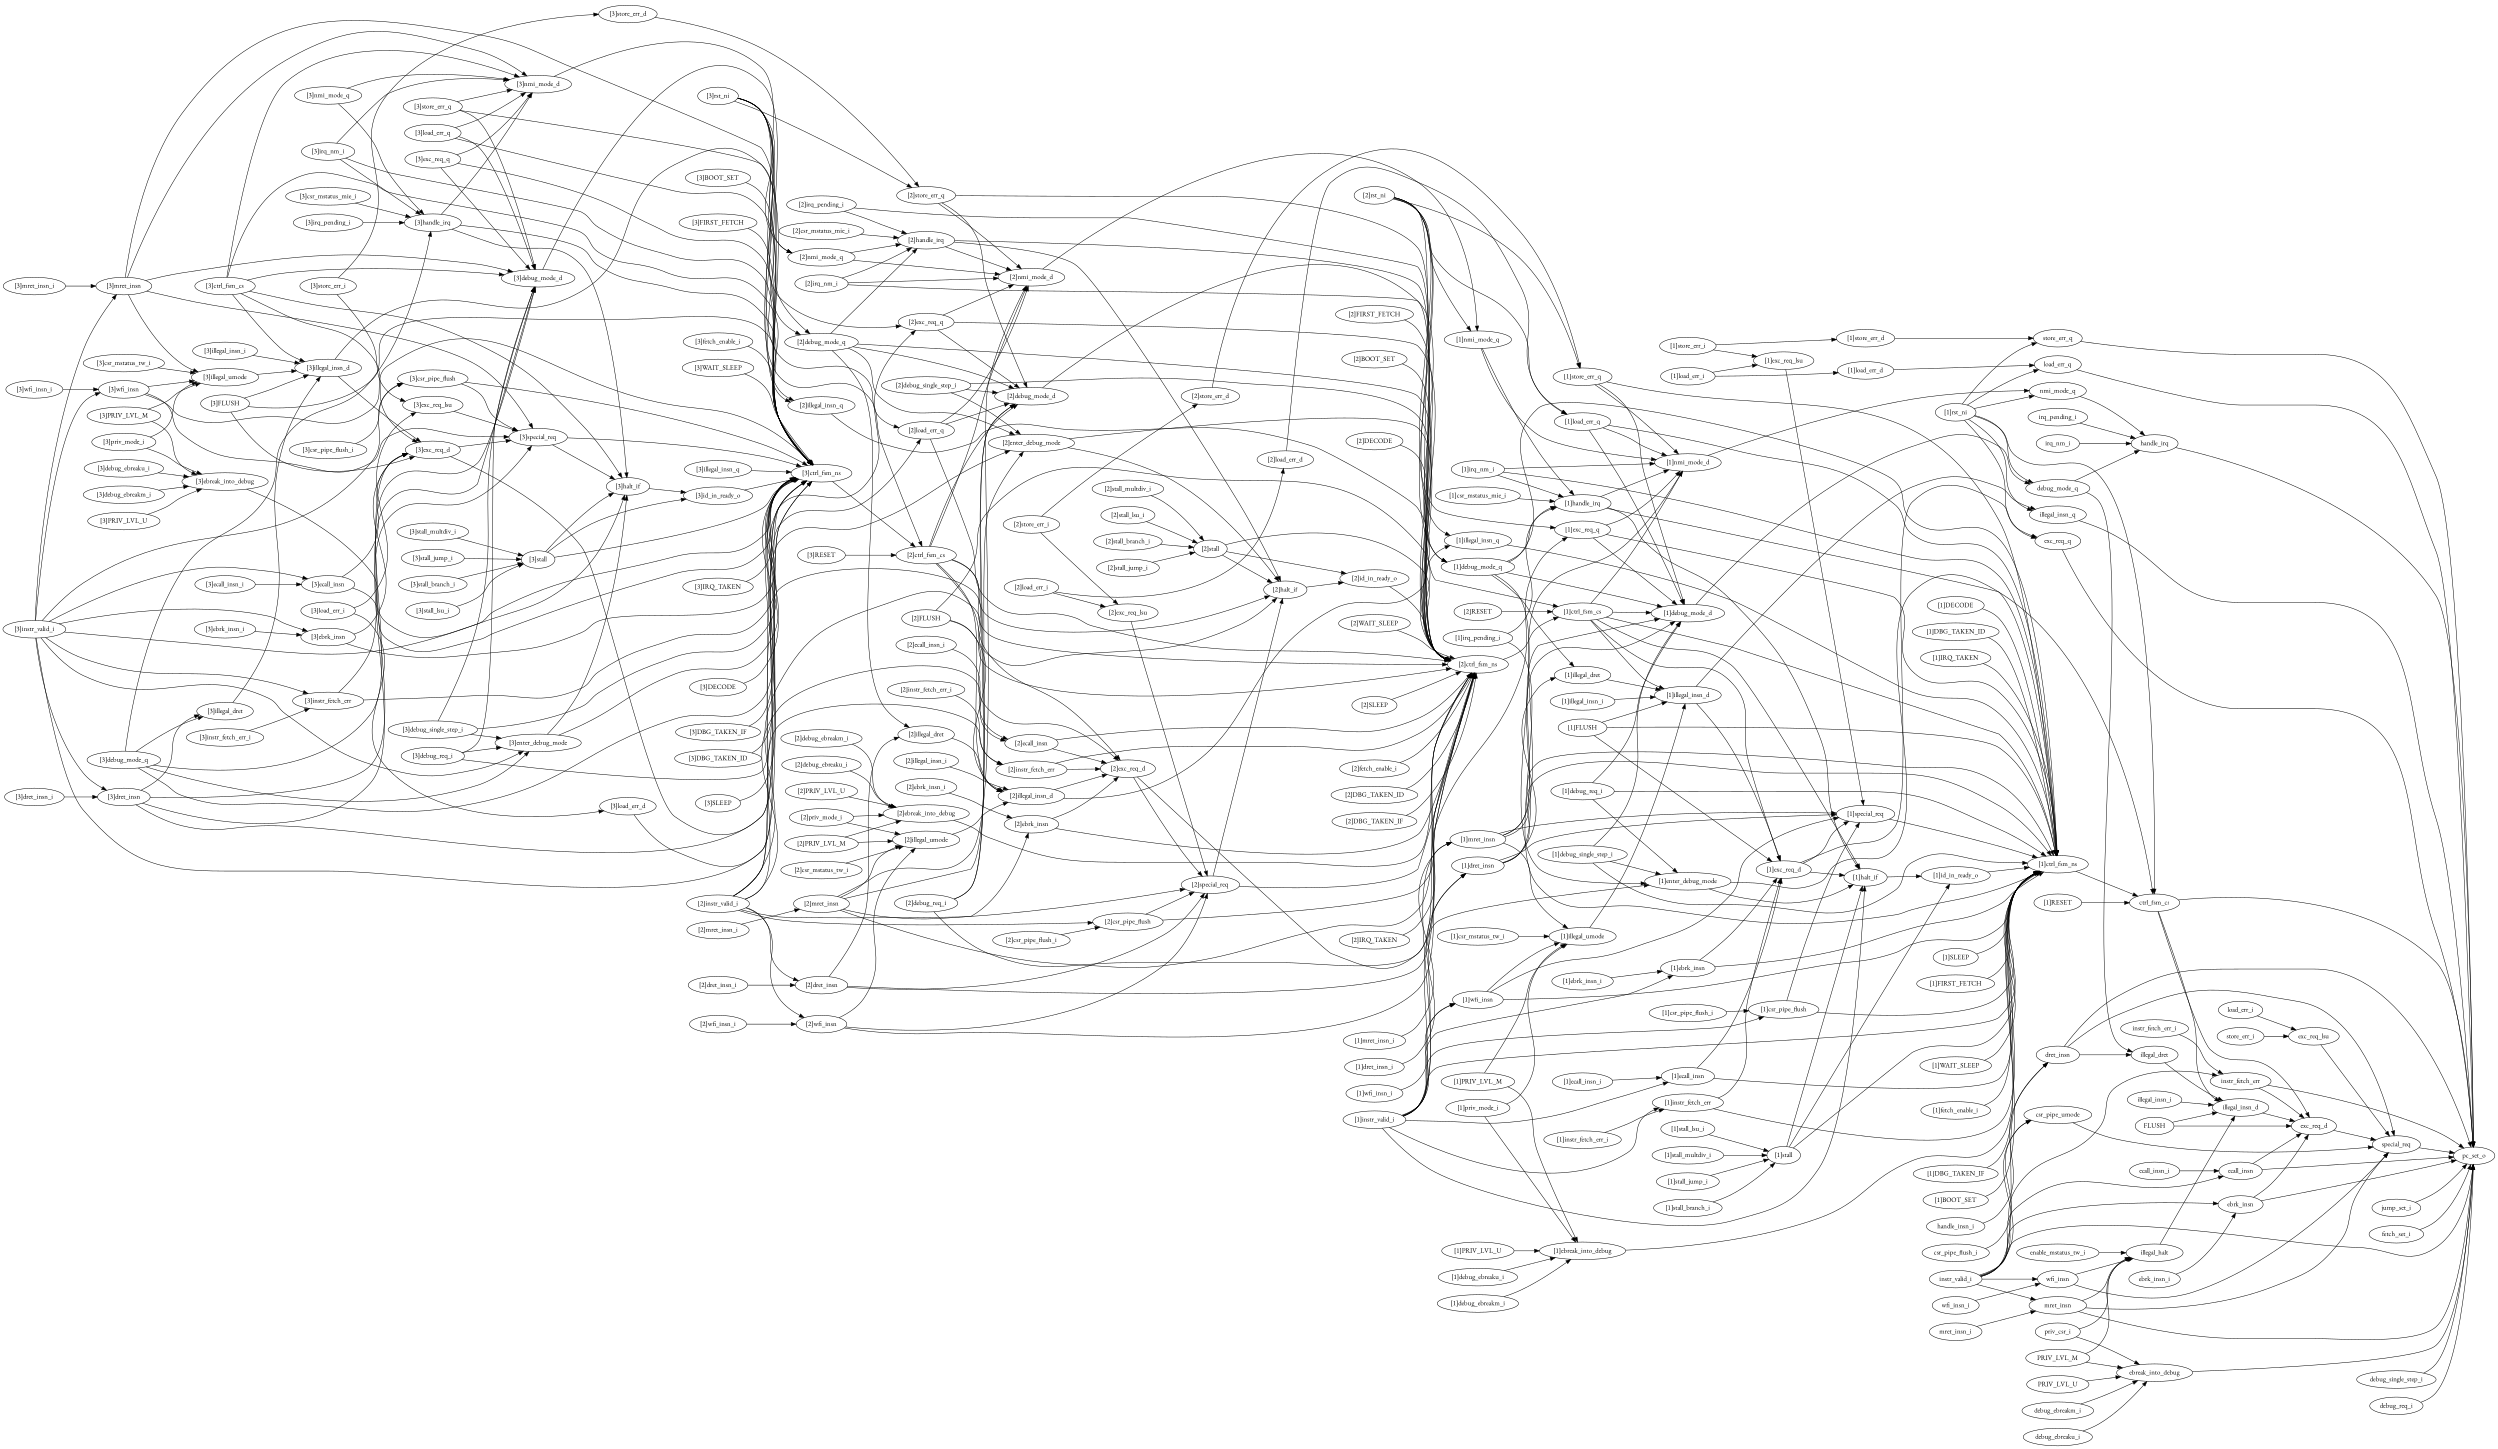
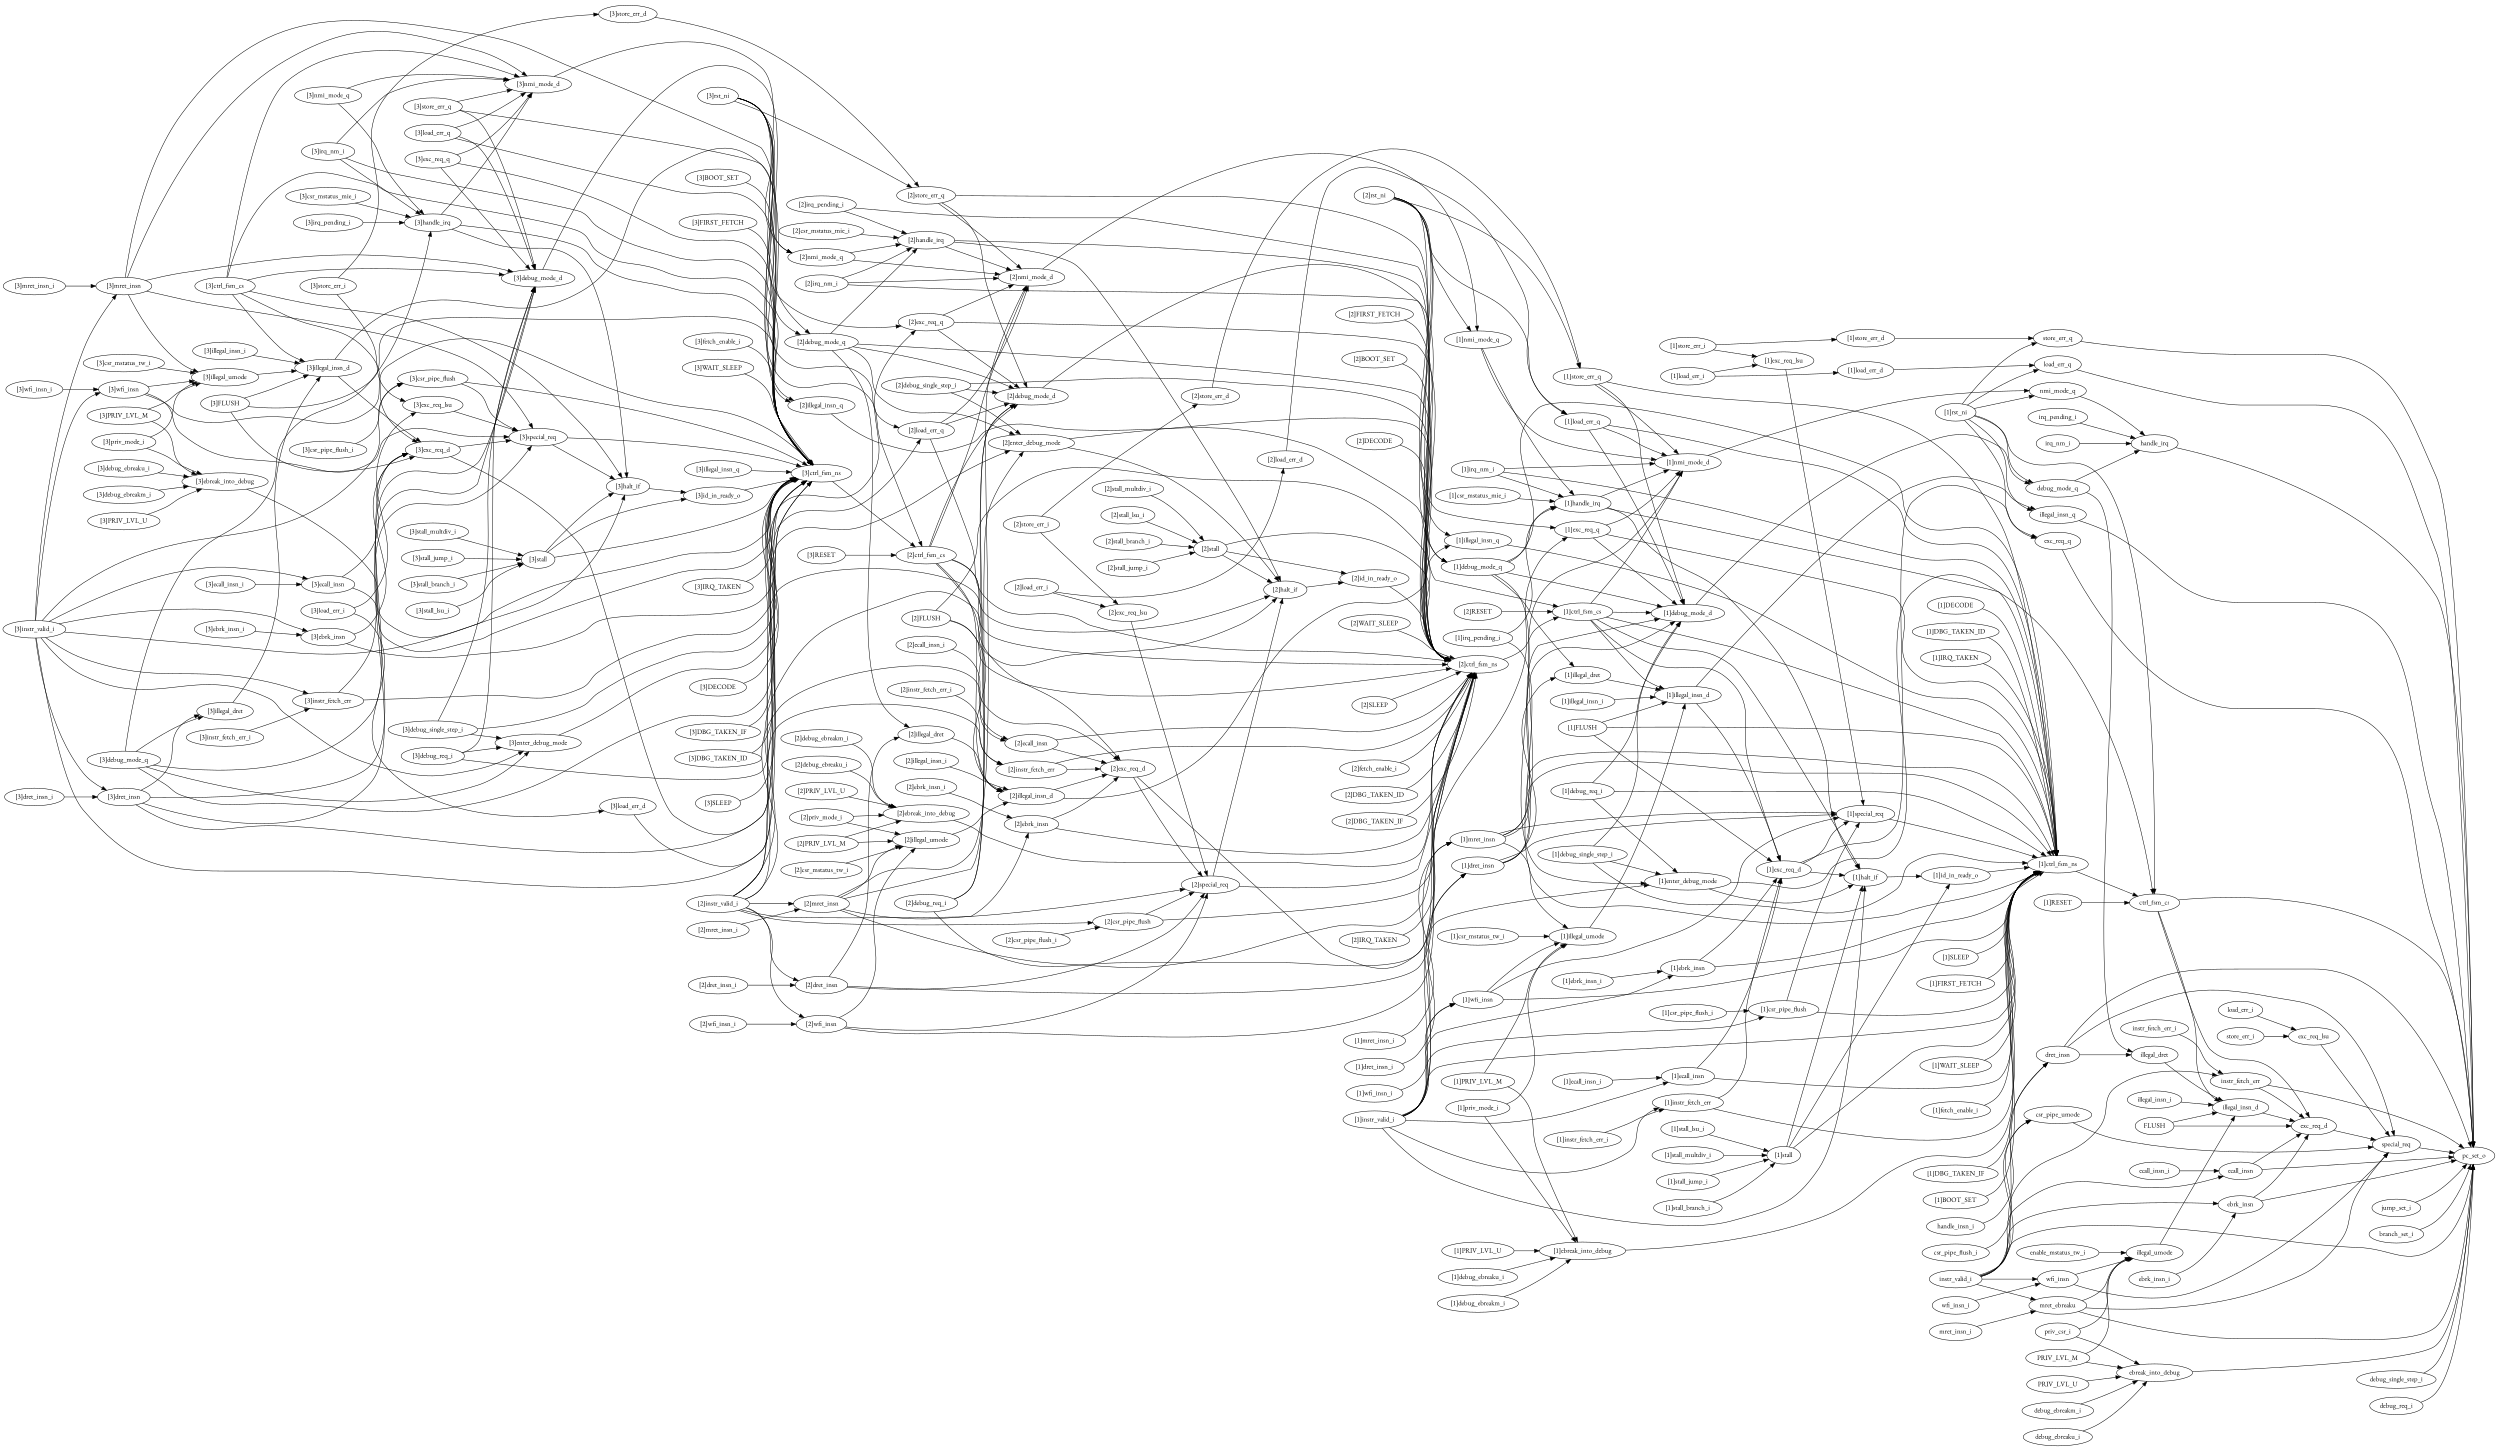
(604, 624) -> none
none -> (769, 904)
(2396, 1234) -> (2396, 1234)
(2155, 1253) -> (2155, 1253)
(2058, 1305) -> (2058, 1305)
